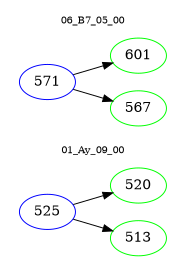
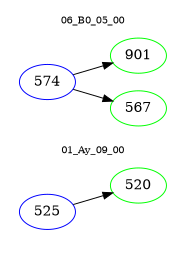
(93, 21) -> (93, 21)
(138, 56) -> (138, 56)
(47, 82) -> (47, 82)
(138, 238) -> none
